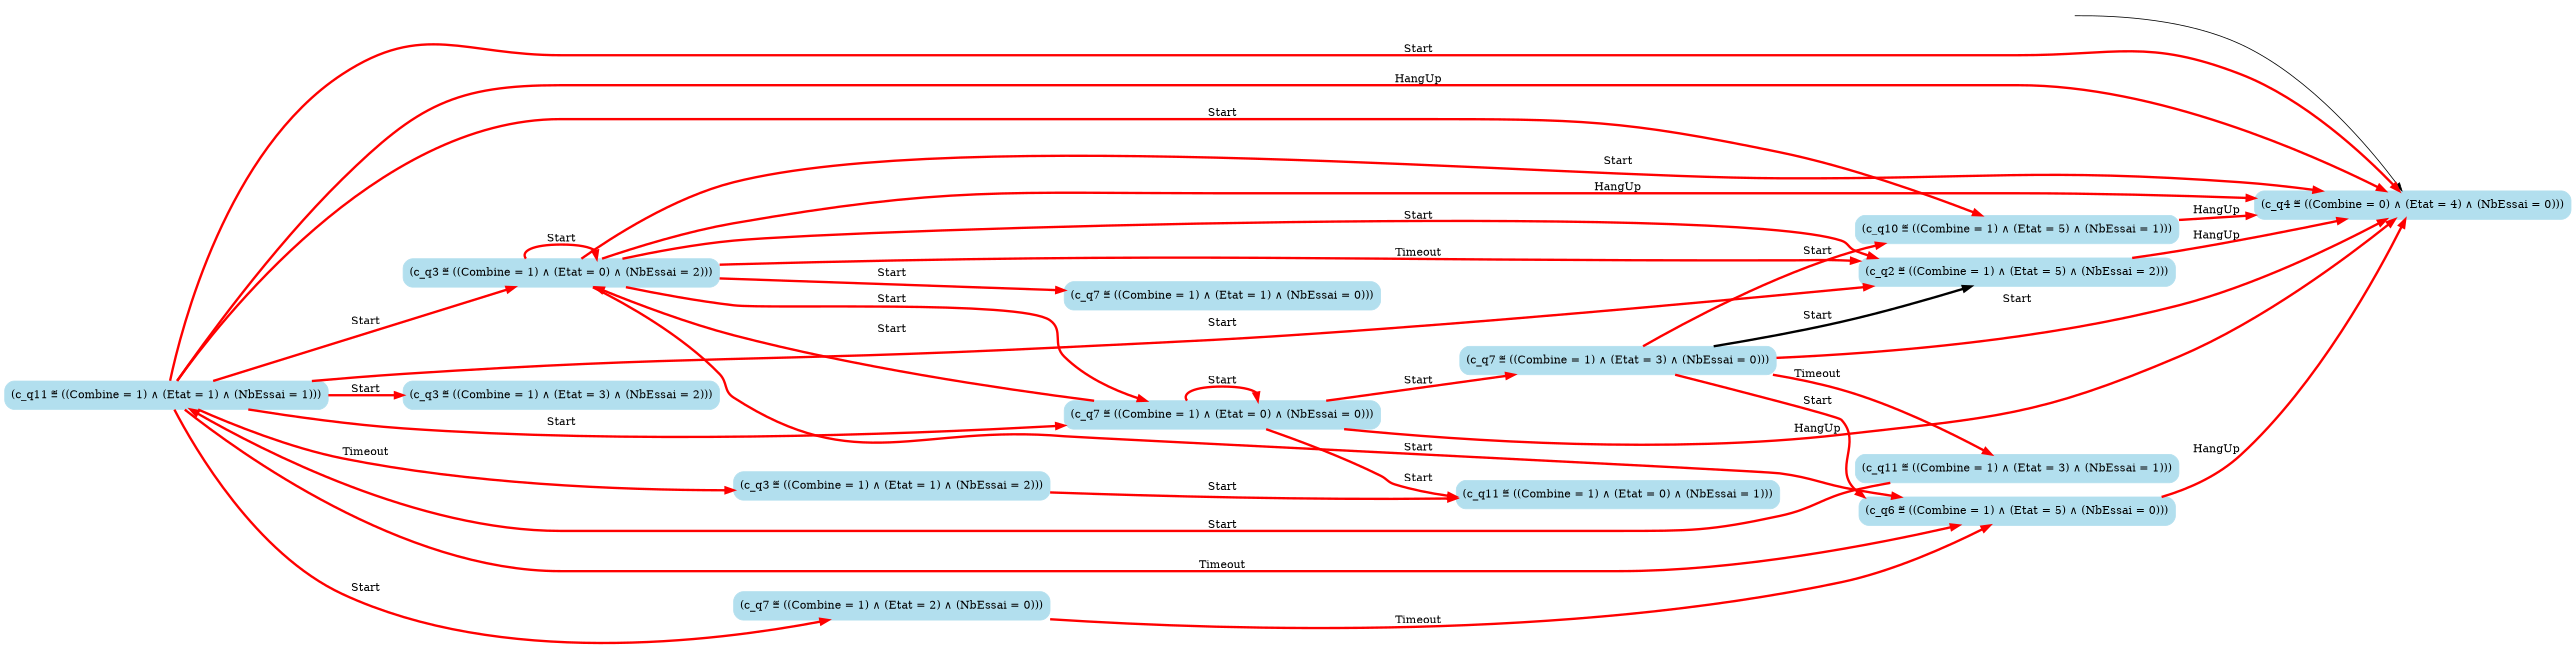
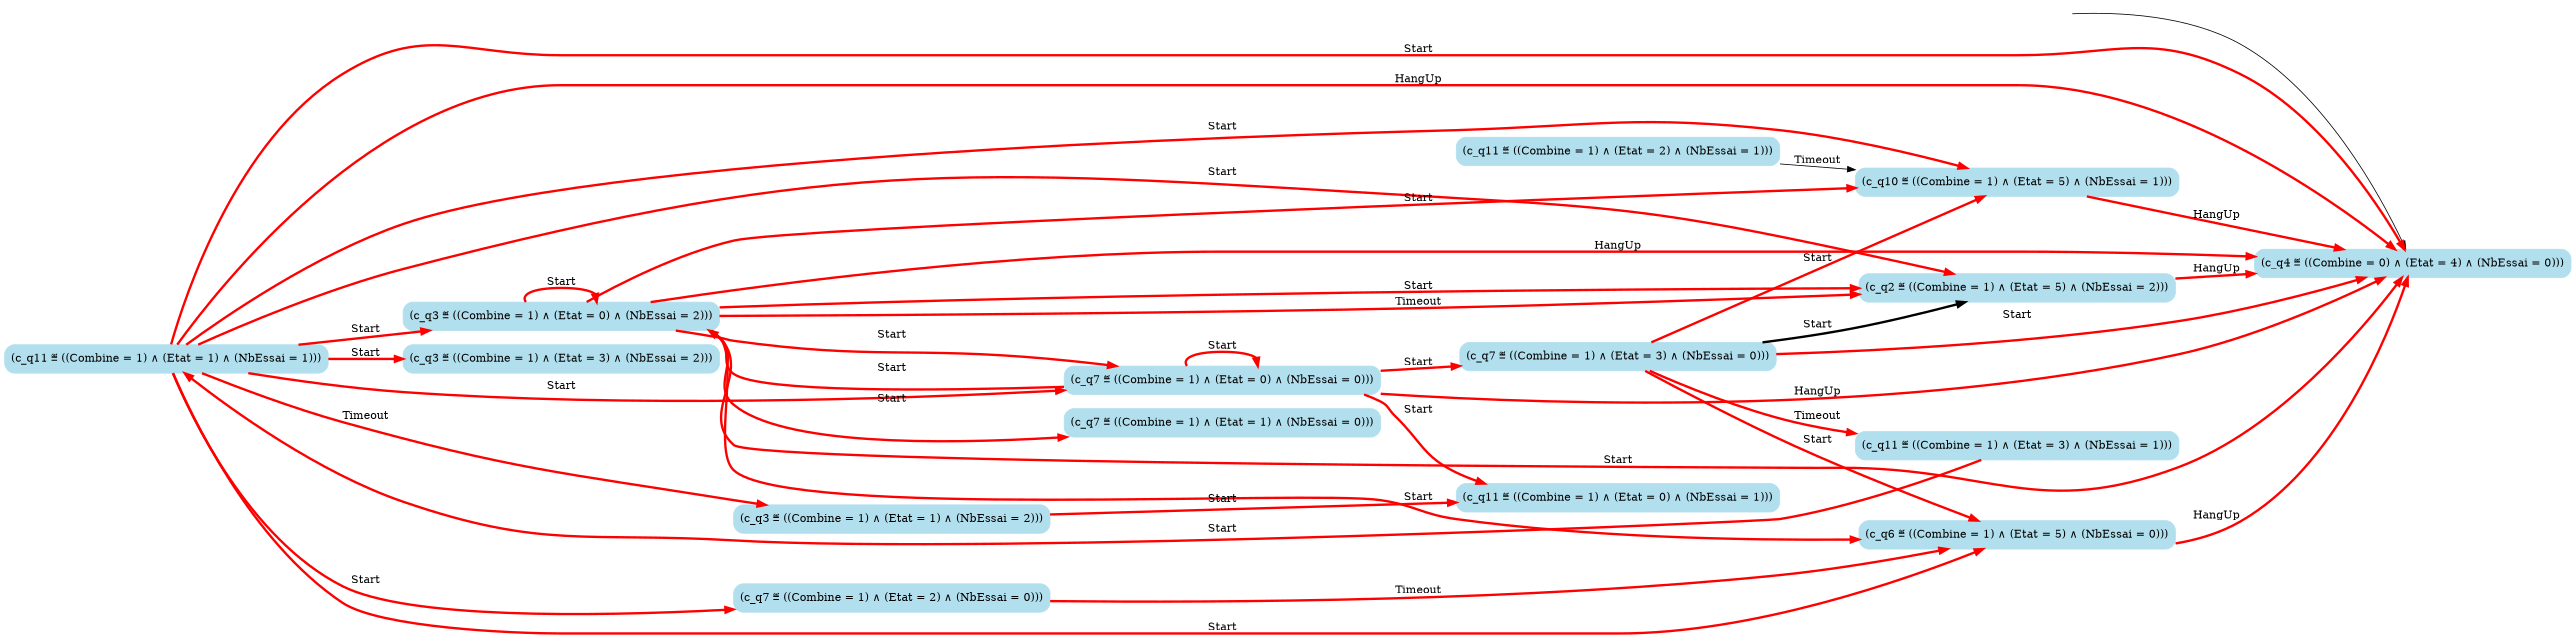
none -> (1618, 151)
none -> (1210, 213)
(1222, 565) -> (1222, 628)
